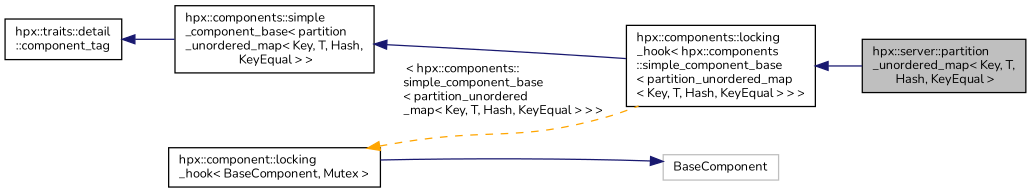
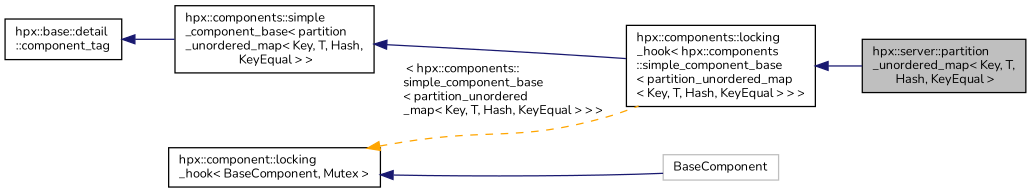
(63, 39) -> (63, 39)
(515, 159) -> (528, 176)
